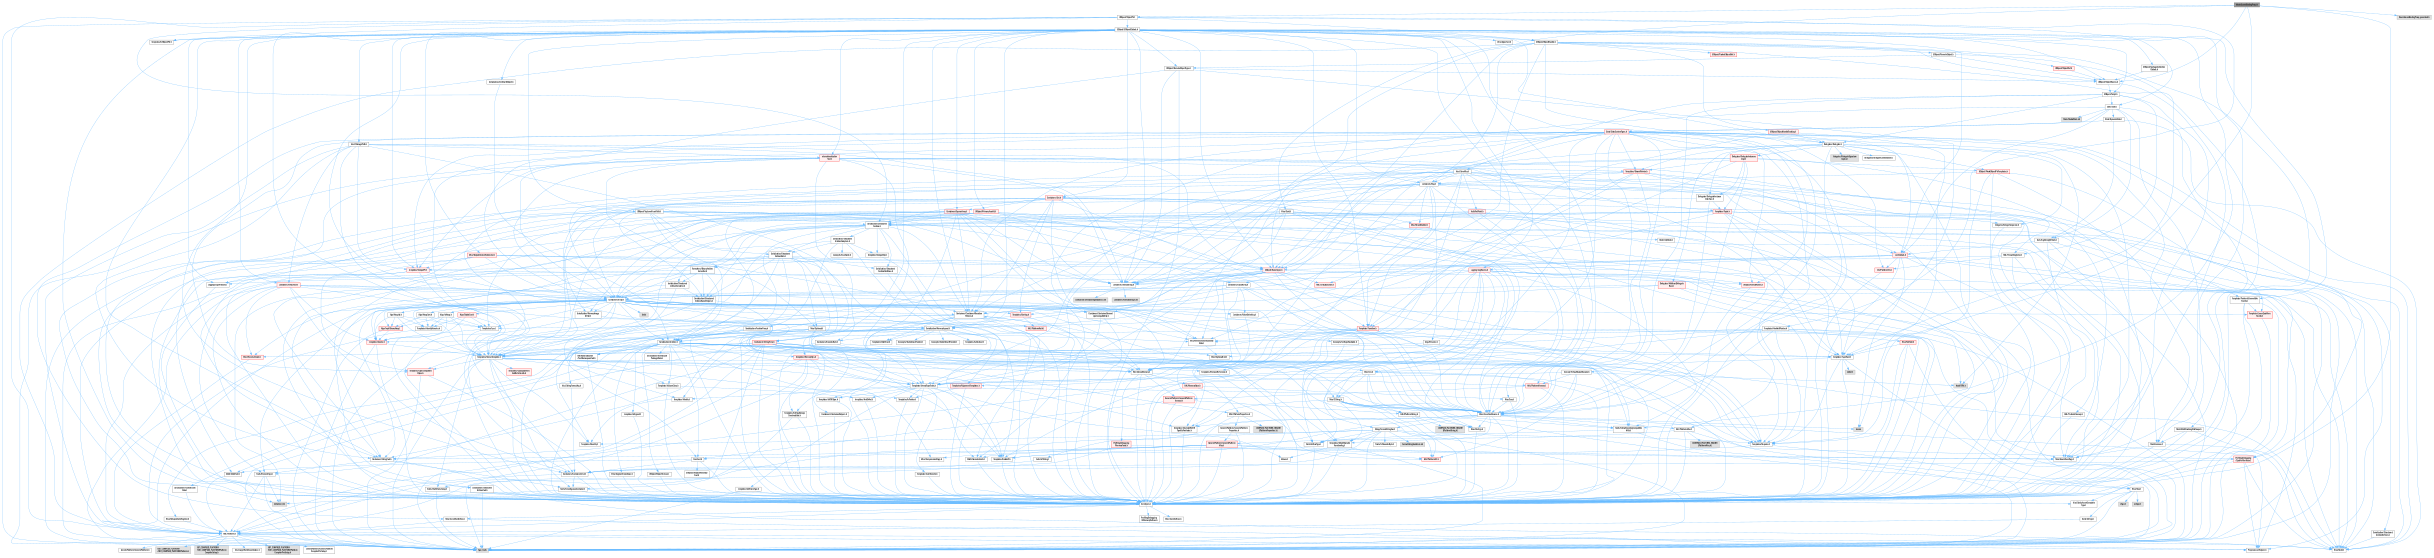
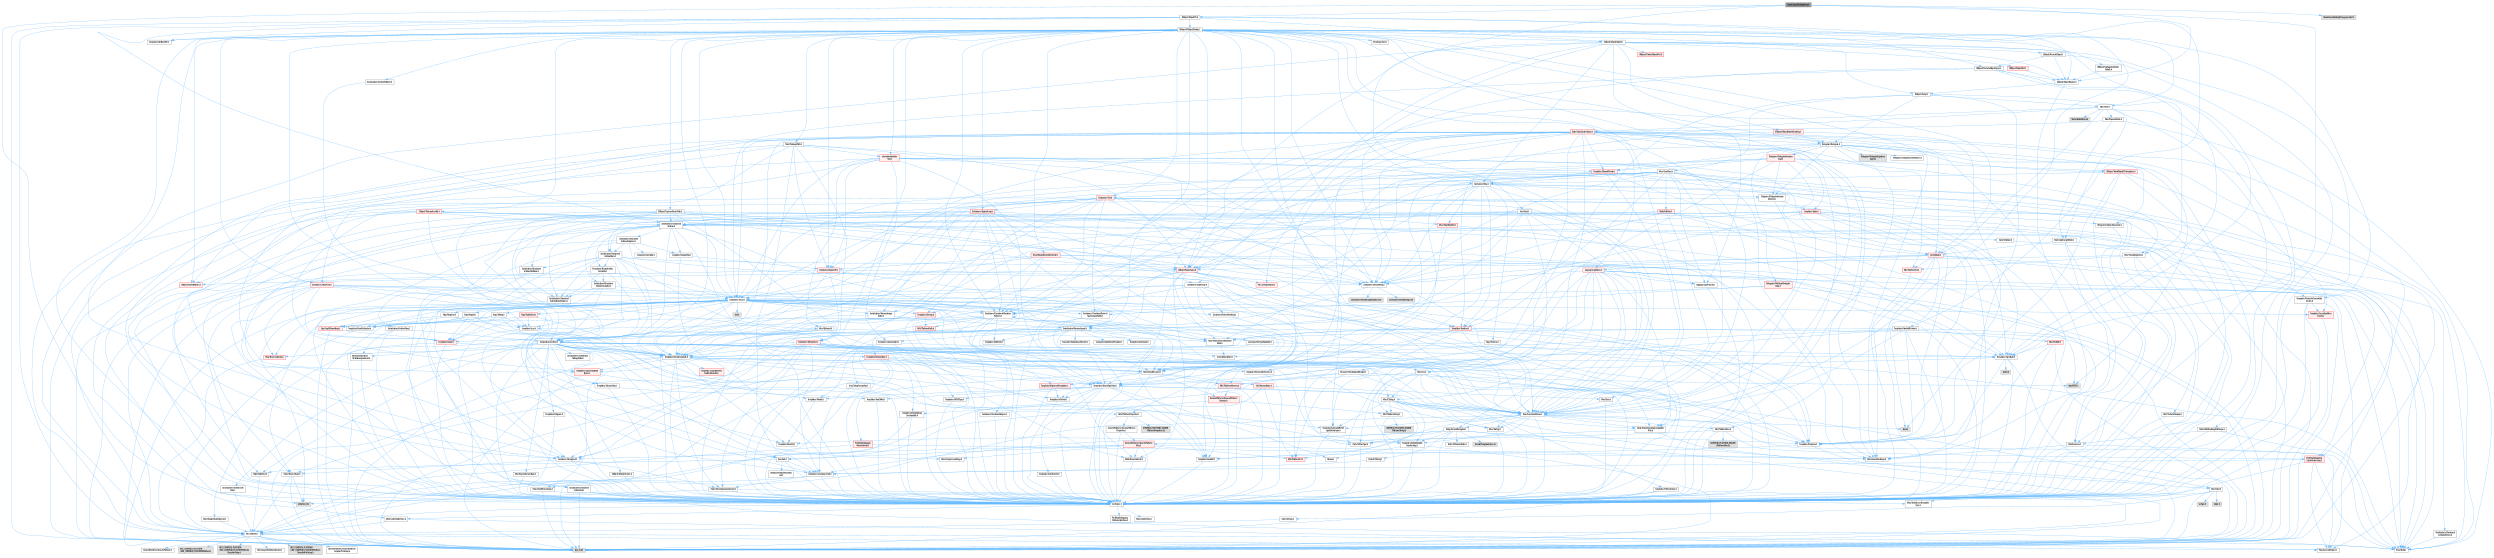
(1568, 197) -> (1623, 191)
none -> (1101, 380)
